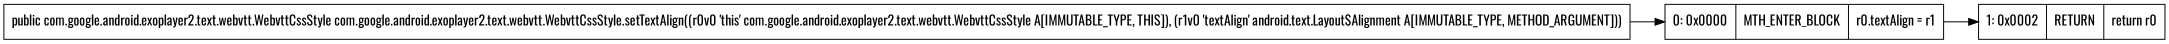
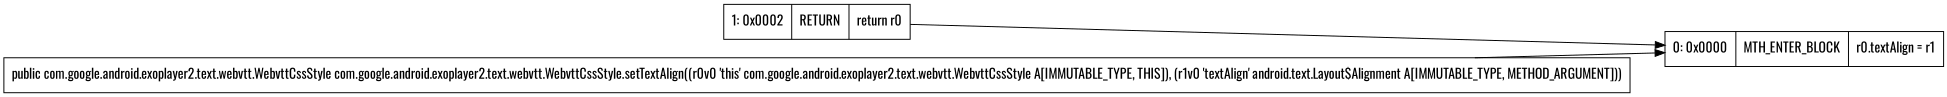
(1956, 22) -> (1283, 35)
